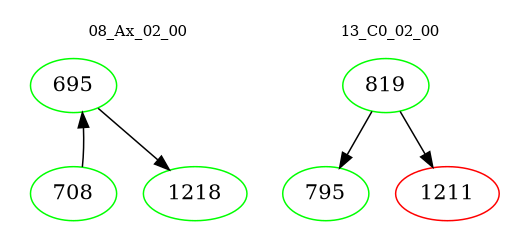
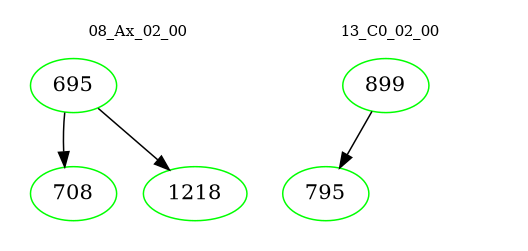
(386, 86) -> (386, 86)
(84, 147) -> (64, 132)
(447, 194) -> none
